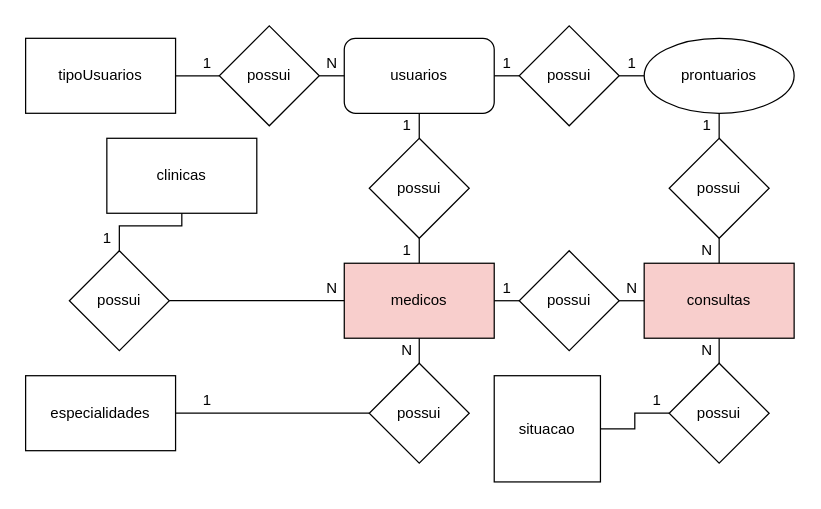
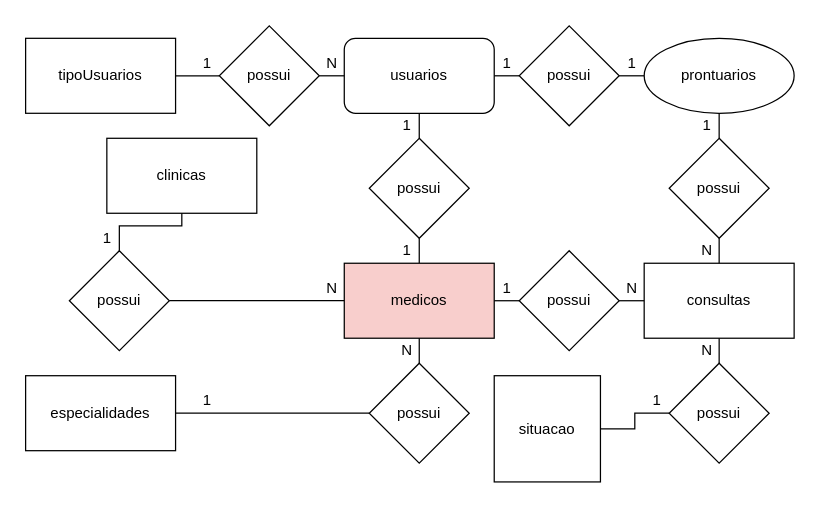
(719, 301) -> (719, 301)
